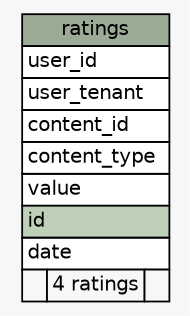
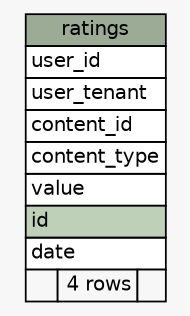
(96, 285) -> (99, 285)
